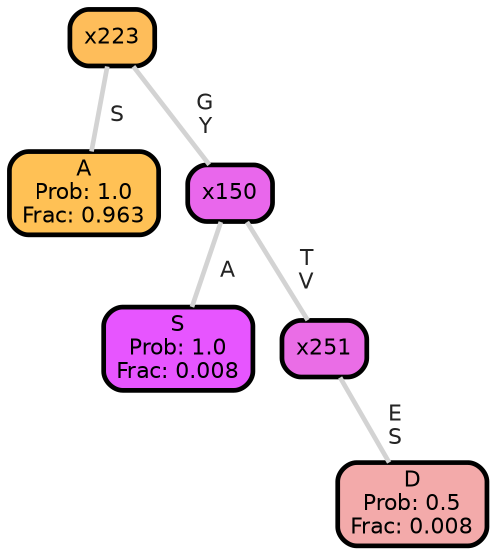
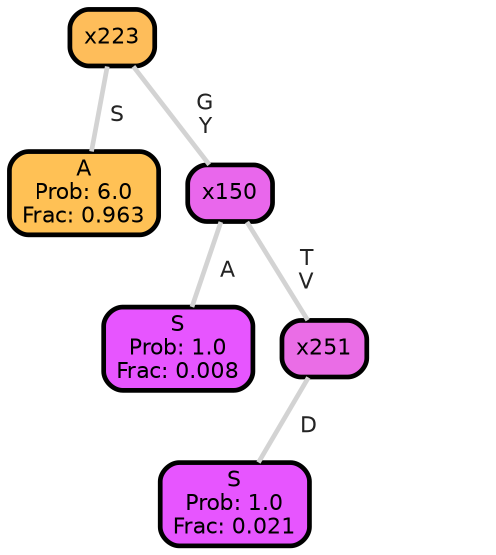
(84, 193) -> (84, 193)
none -> (235, 504)
(412, 504) -> none
